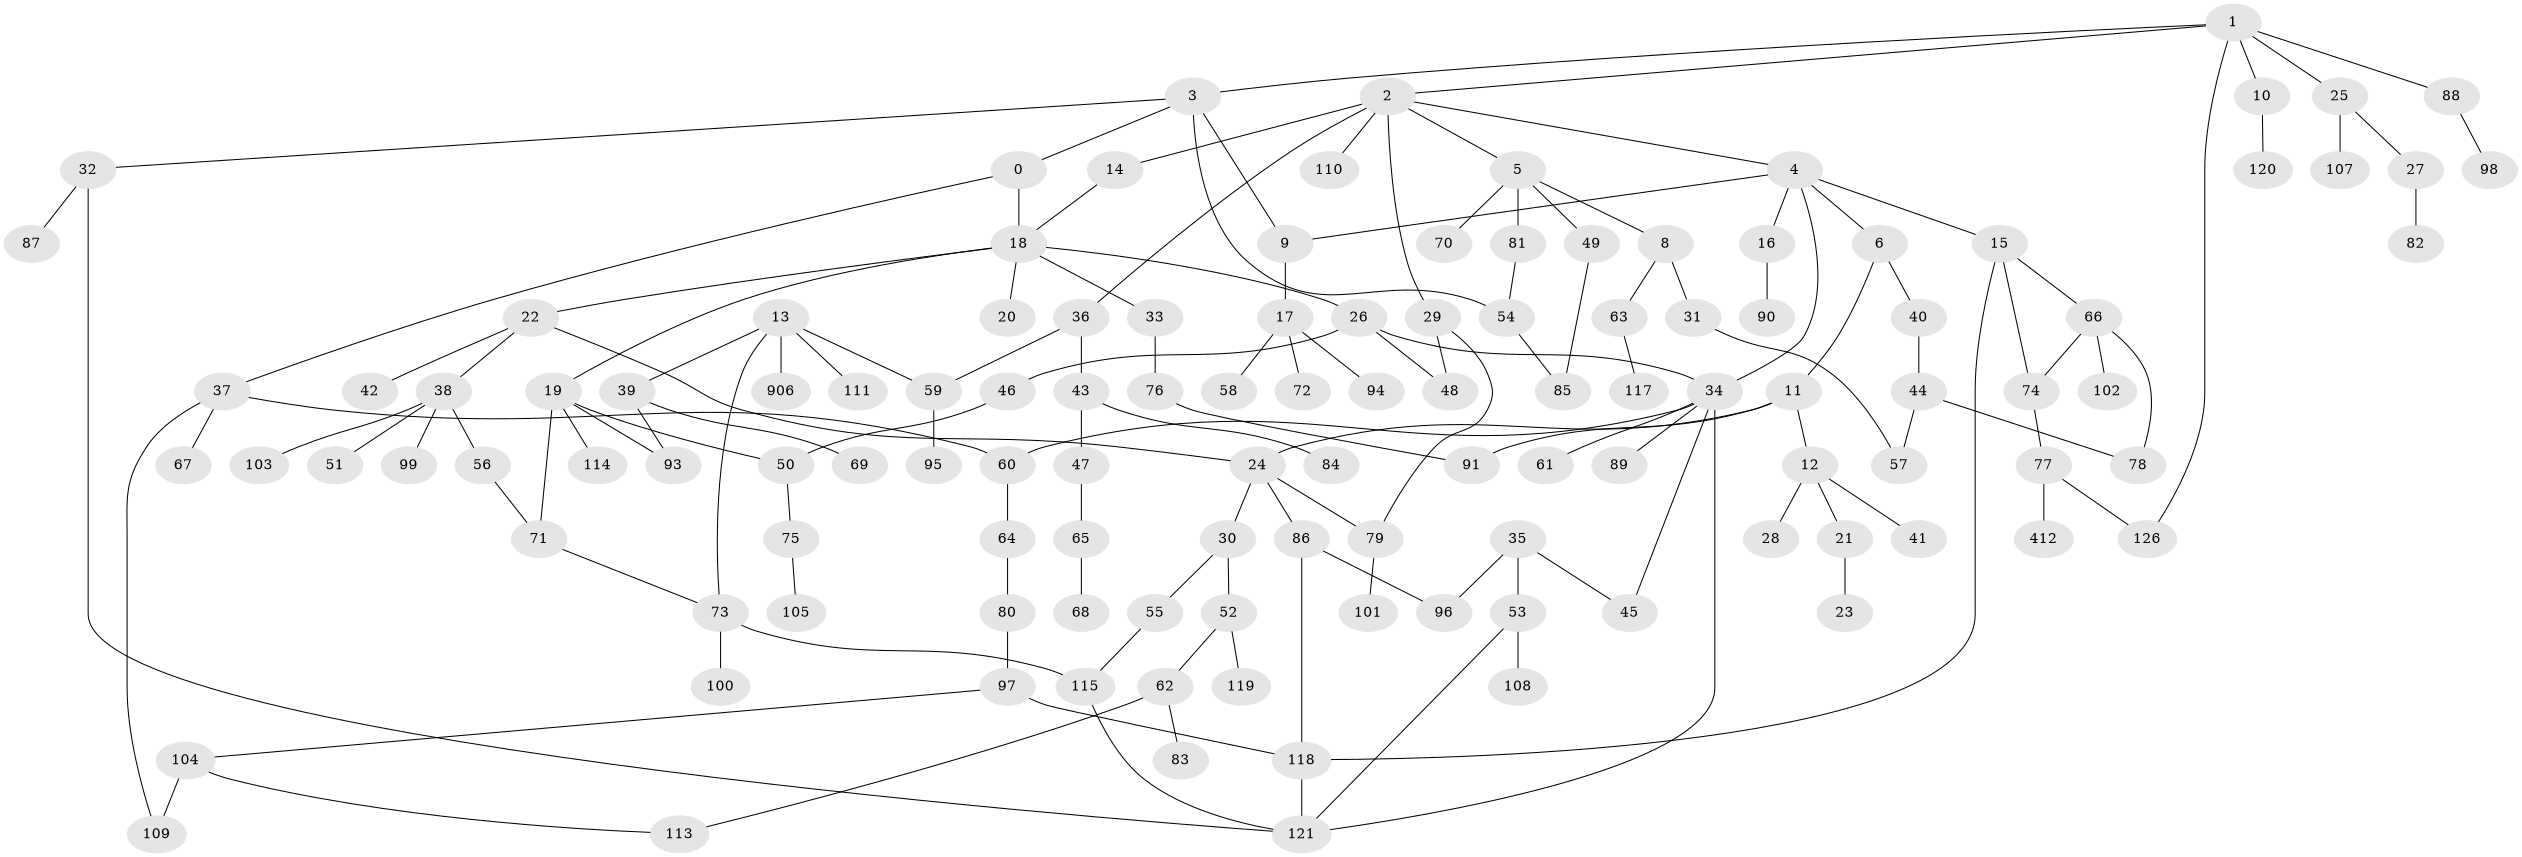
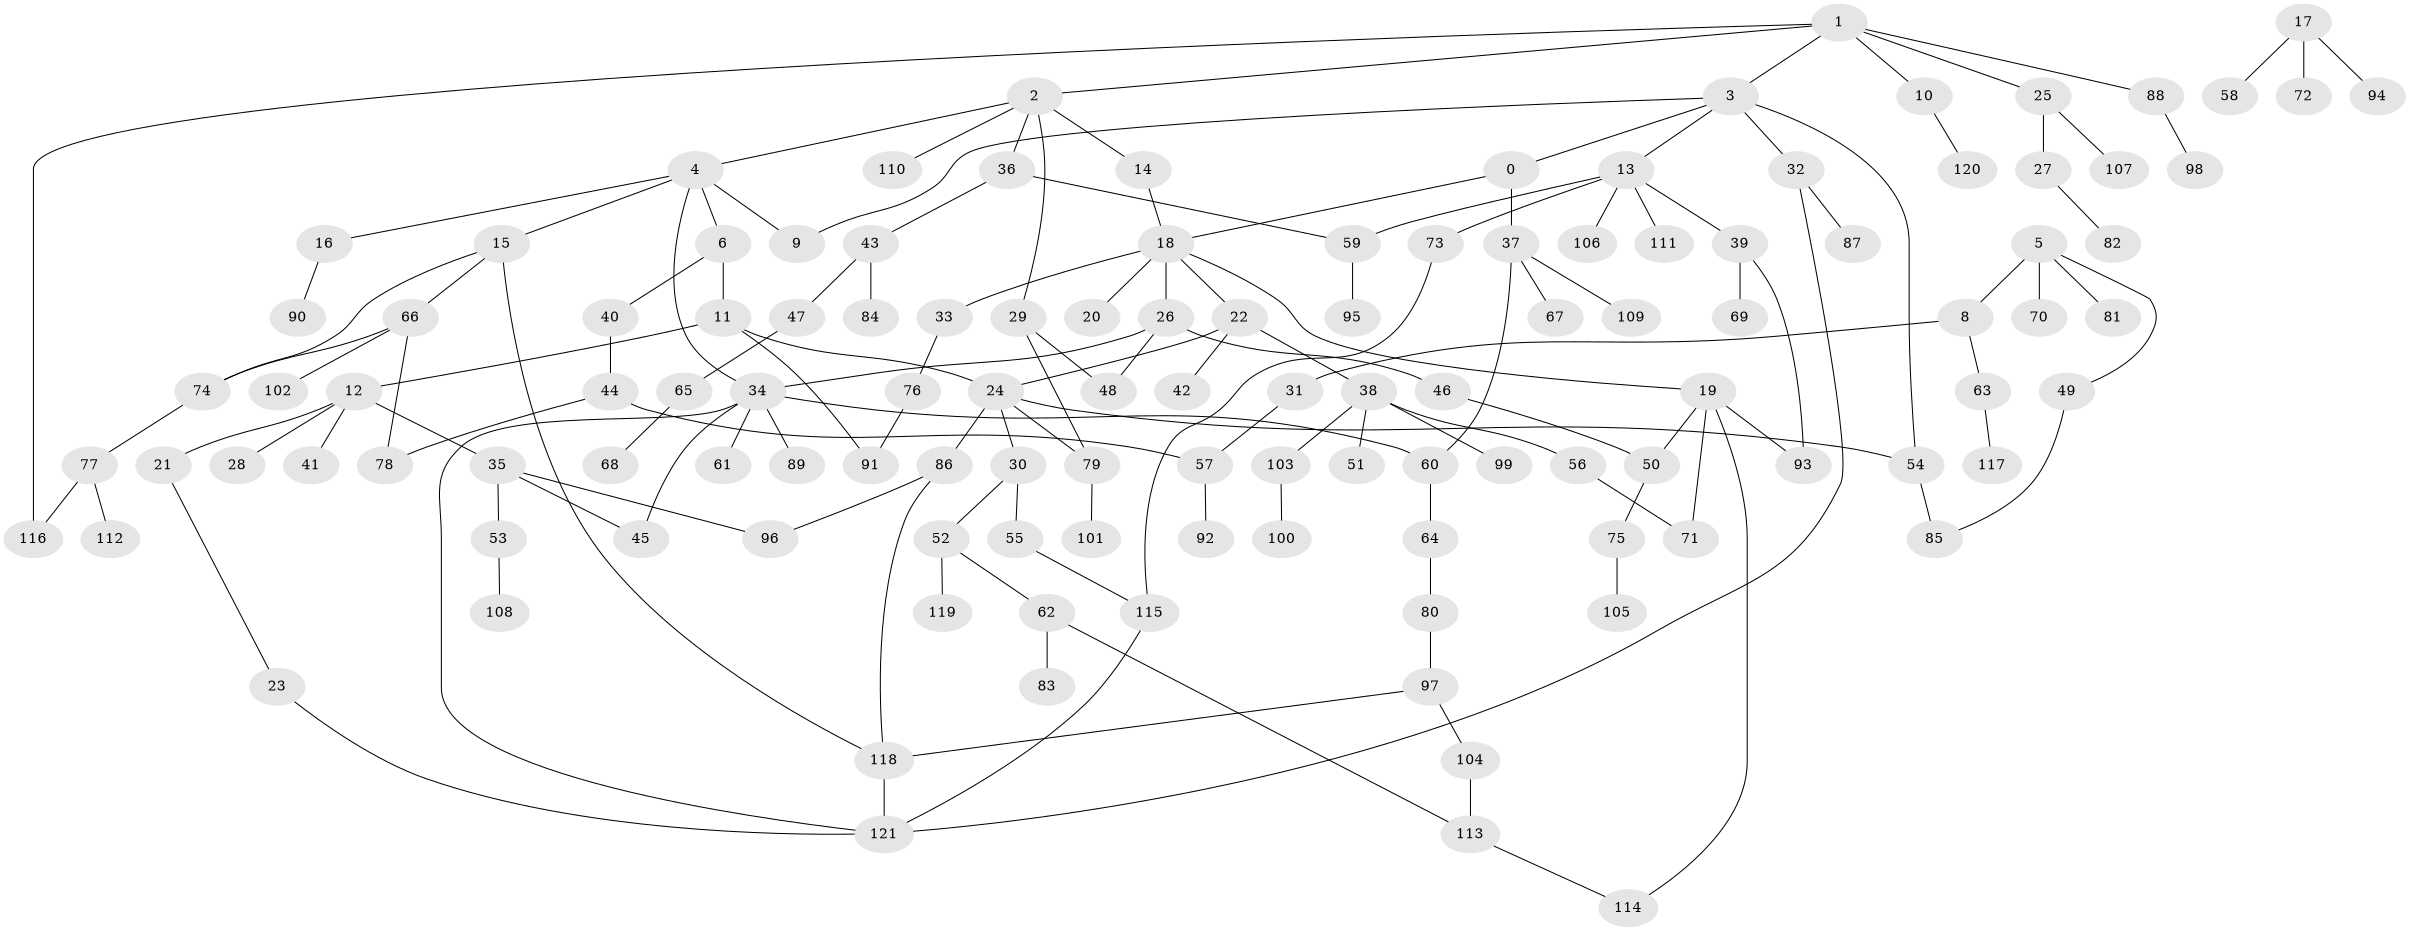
(1453, 133) -> none
none -> (1678, 133)
(1285, 278) -> none
(1512, 281) -> (1412, 429)
(781, 392) -> (1587, 244)
none -> (426, 428)
none -> (1206, 539)
(2044, 539) -> (110, 539)
(2147, 539) -> (33, 539)
(630, 576) -> none
(721, 650) -> (1281, 502)
(1410, 724) -> (562, 812)
(171, 797) -> none
none -> (1549, 871)
